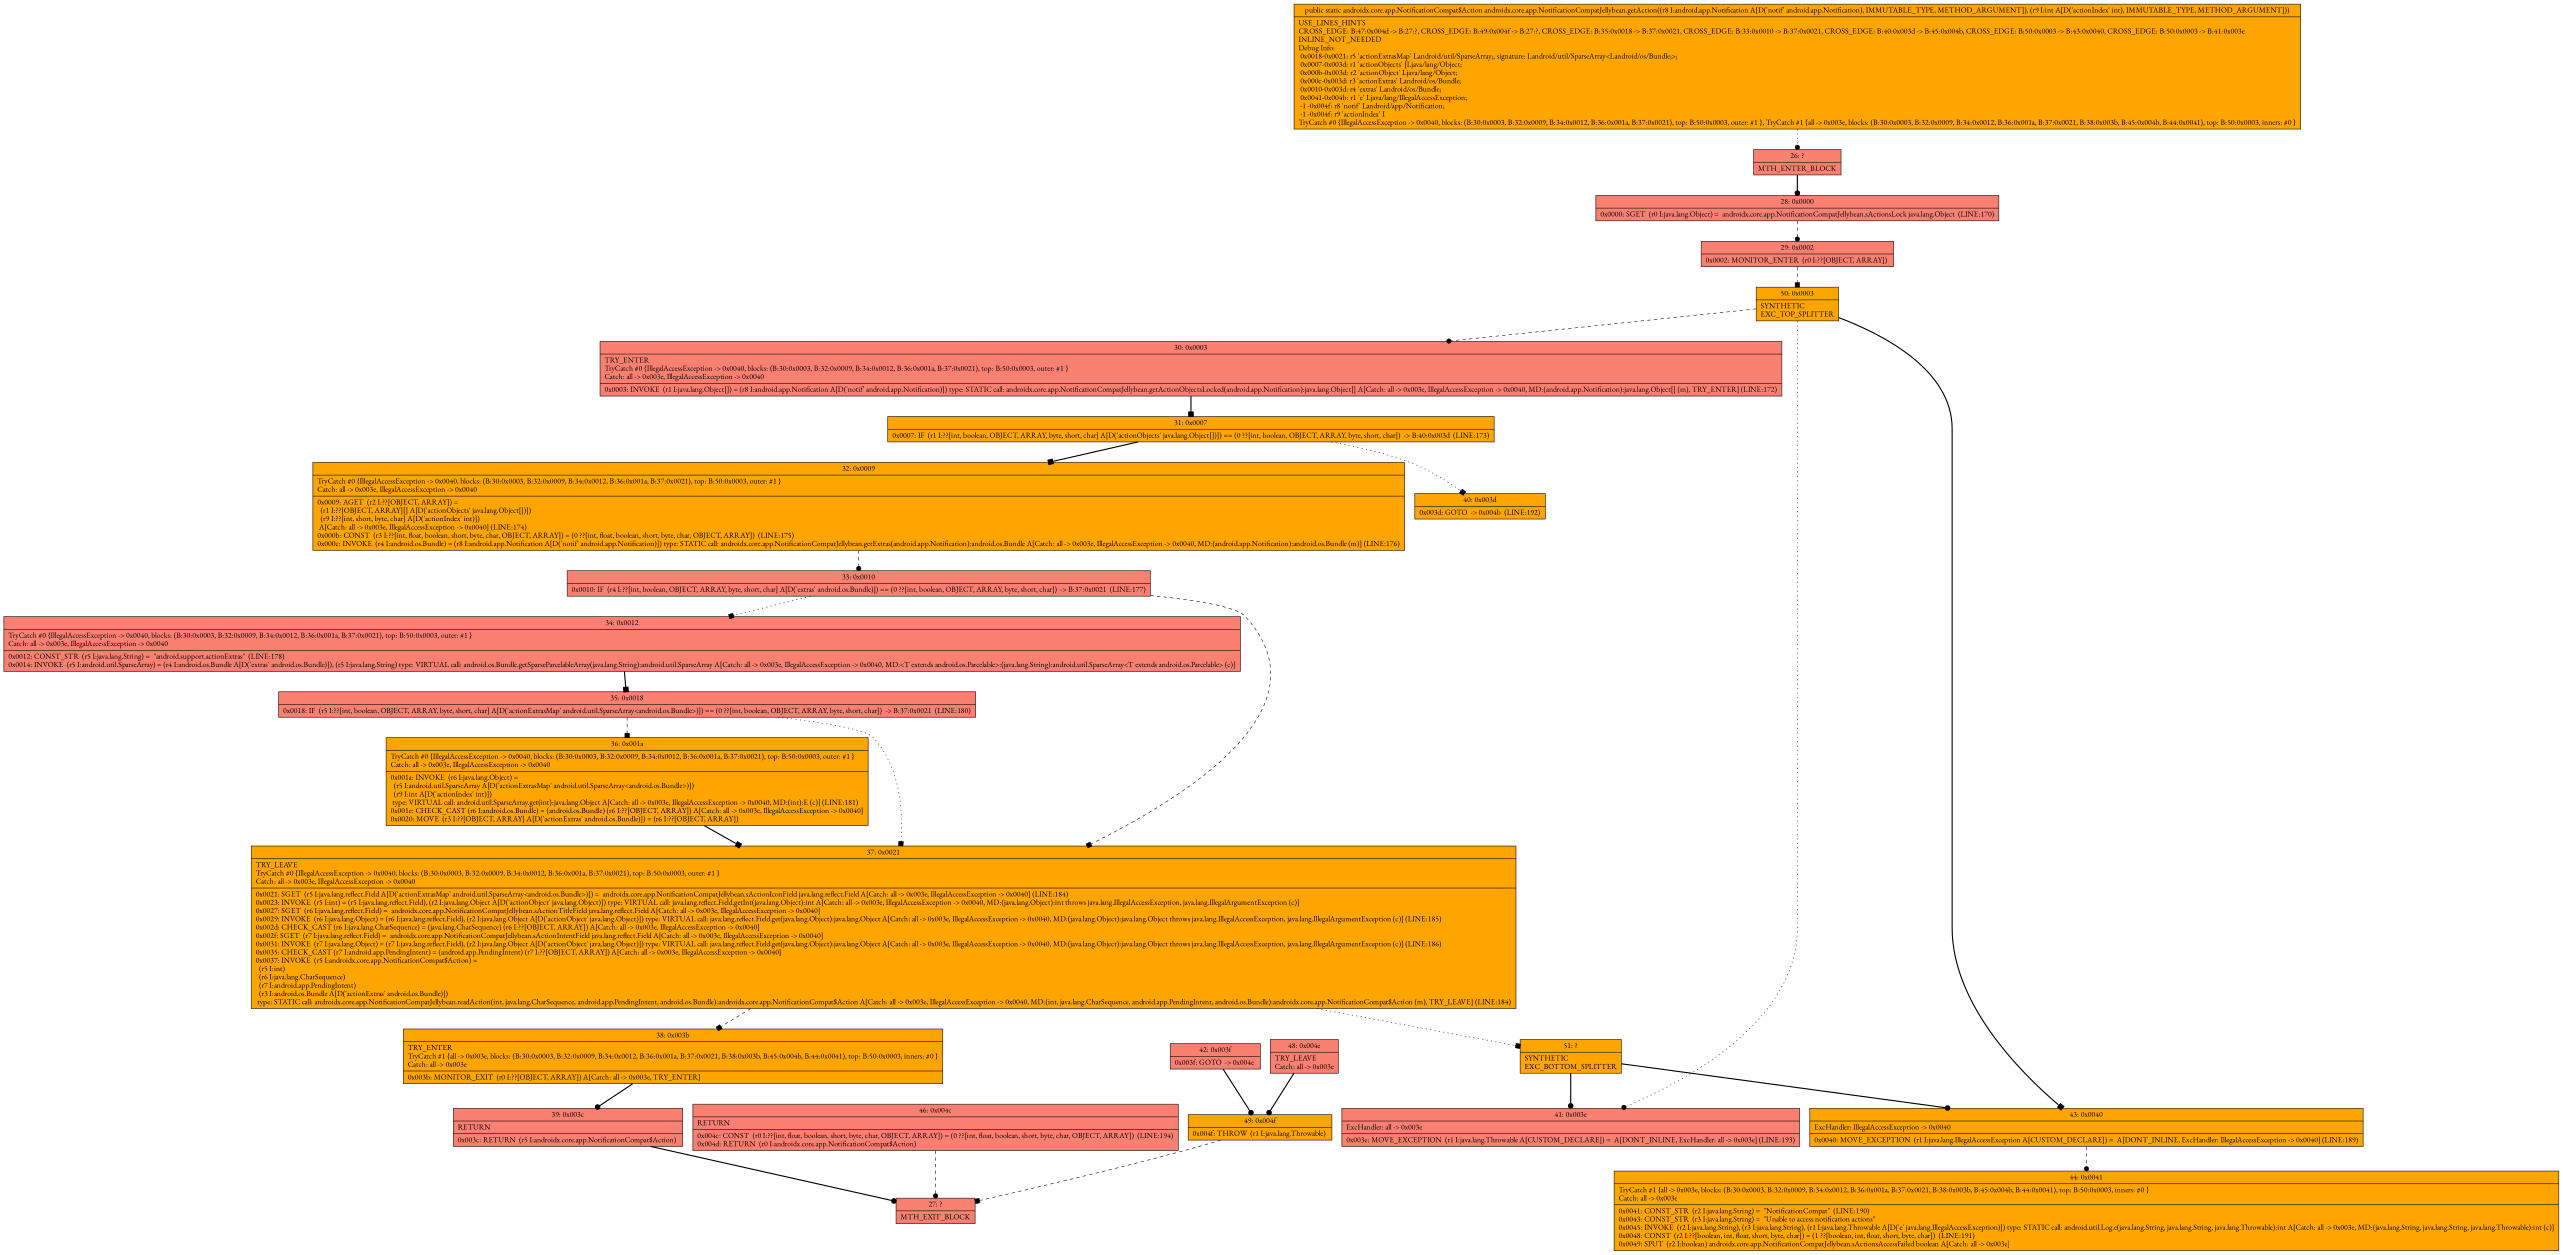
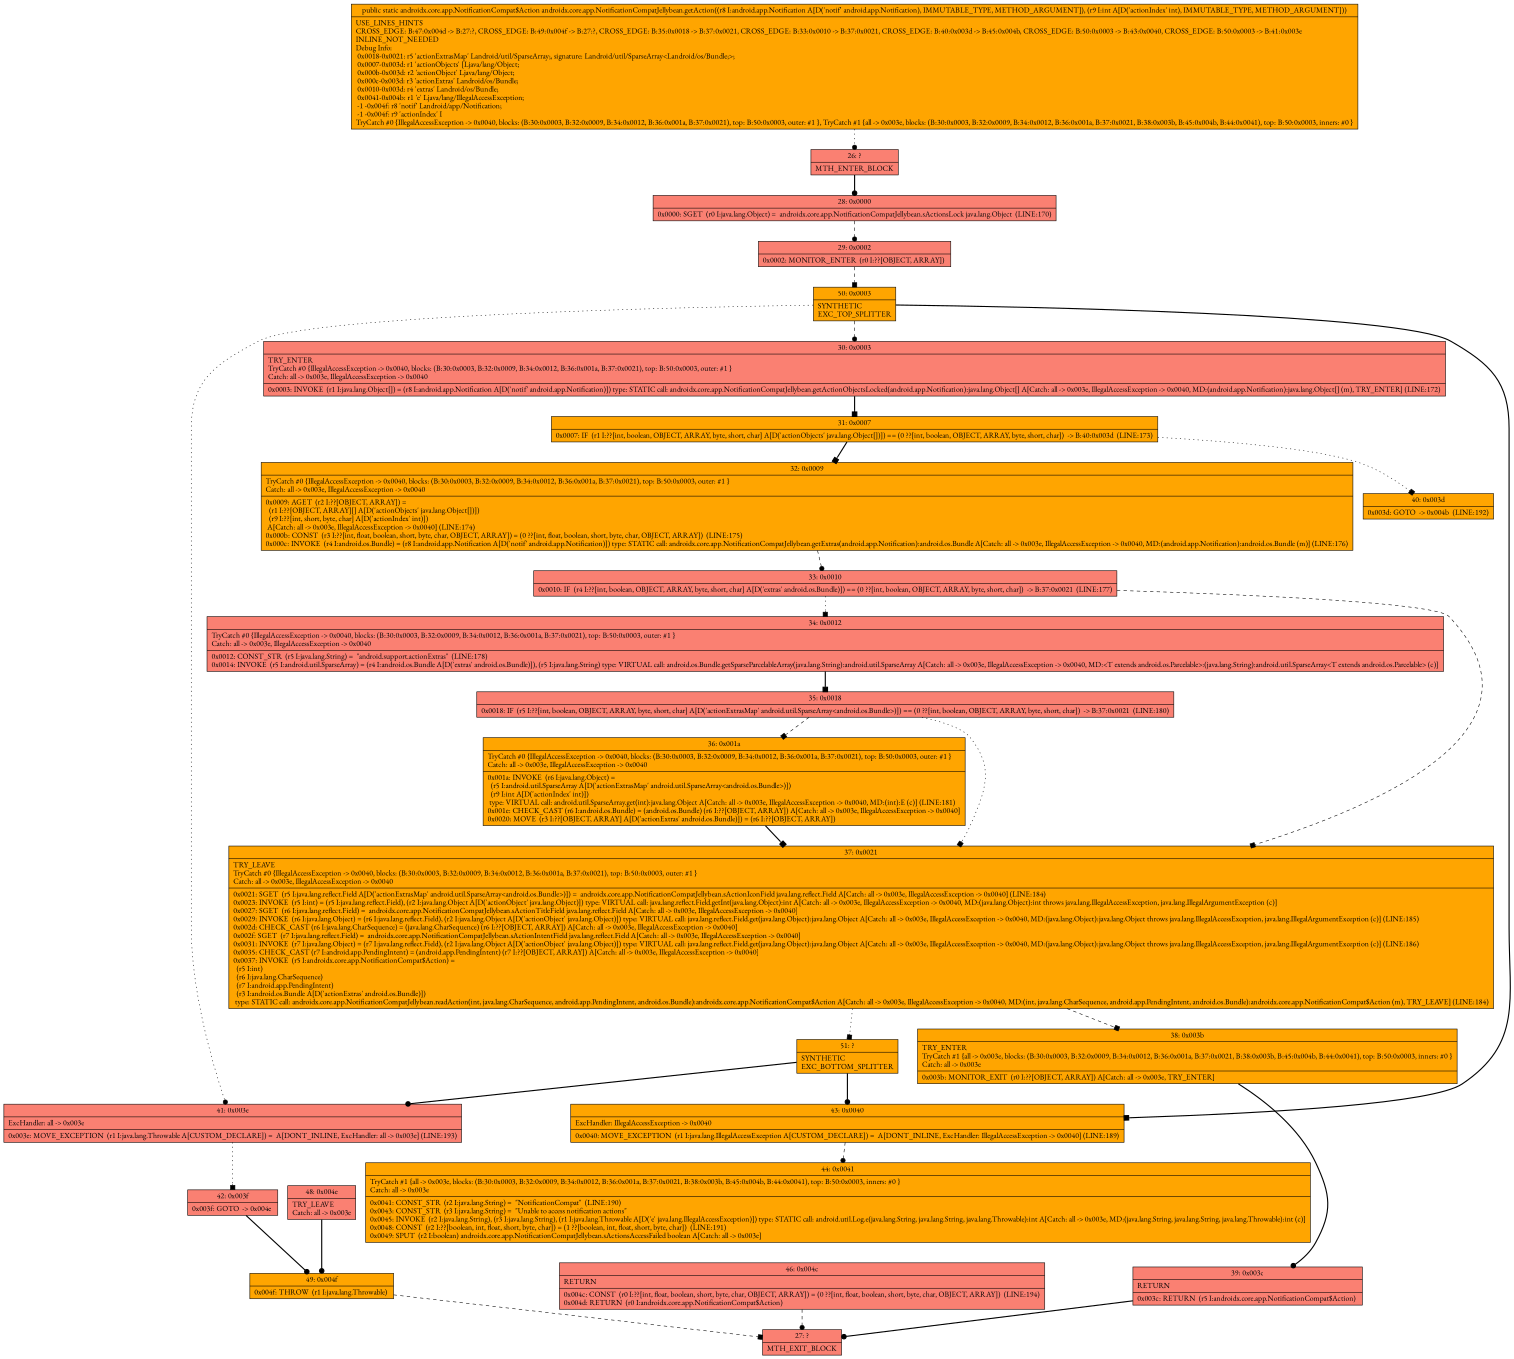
none -> (233, 1163)
